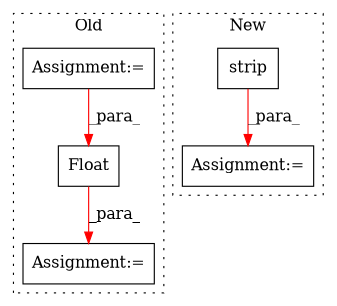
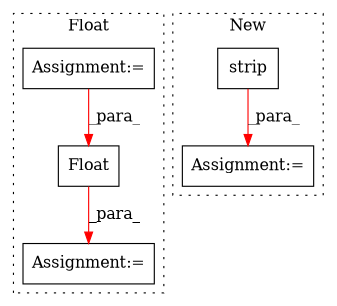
(89, 26) -> (89, 26)
